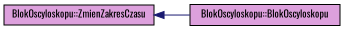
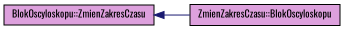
(265, 15) -> (265, 15)
